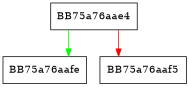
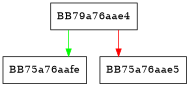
(94, 16) -> (94, 16)
(143, 70) -> (143, 70)
